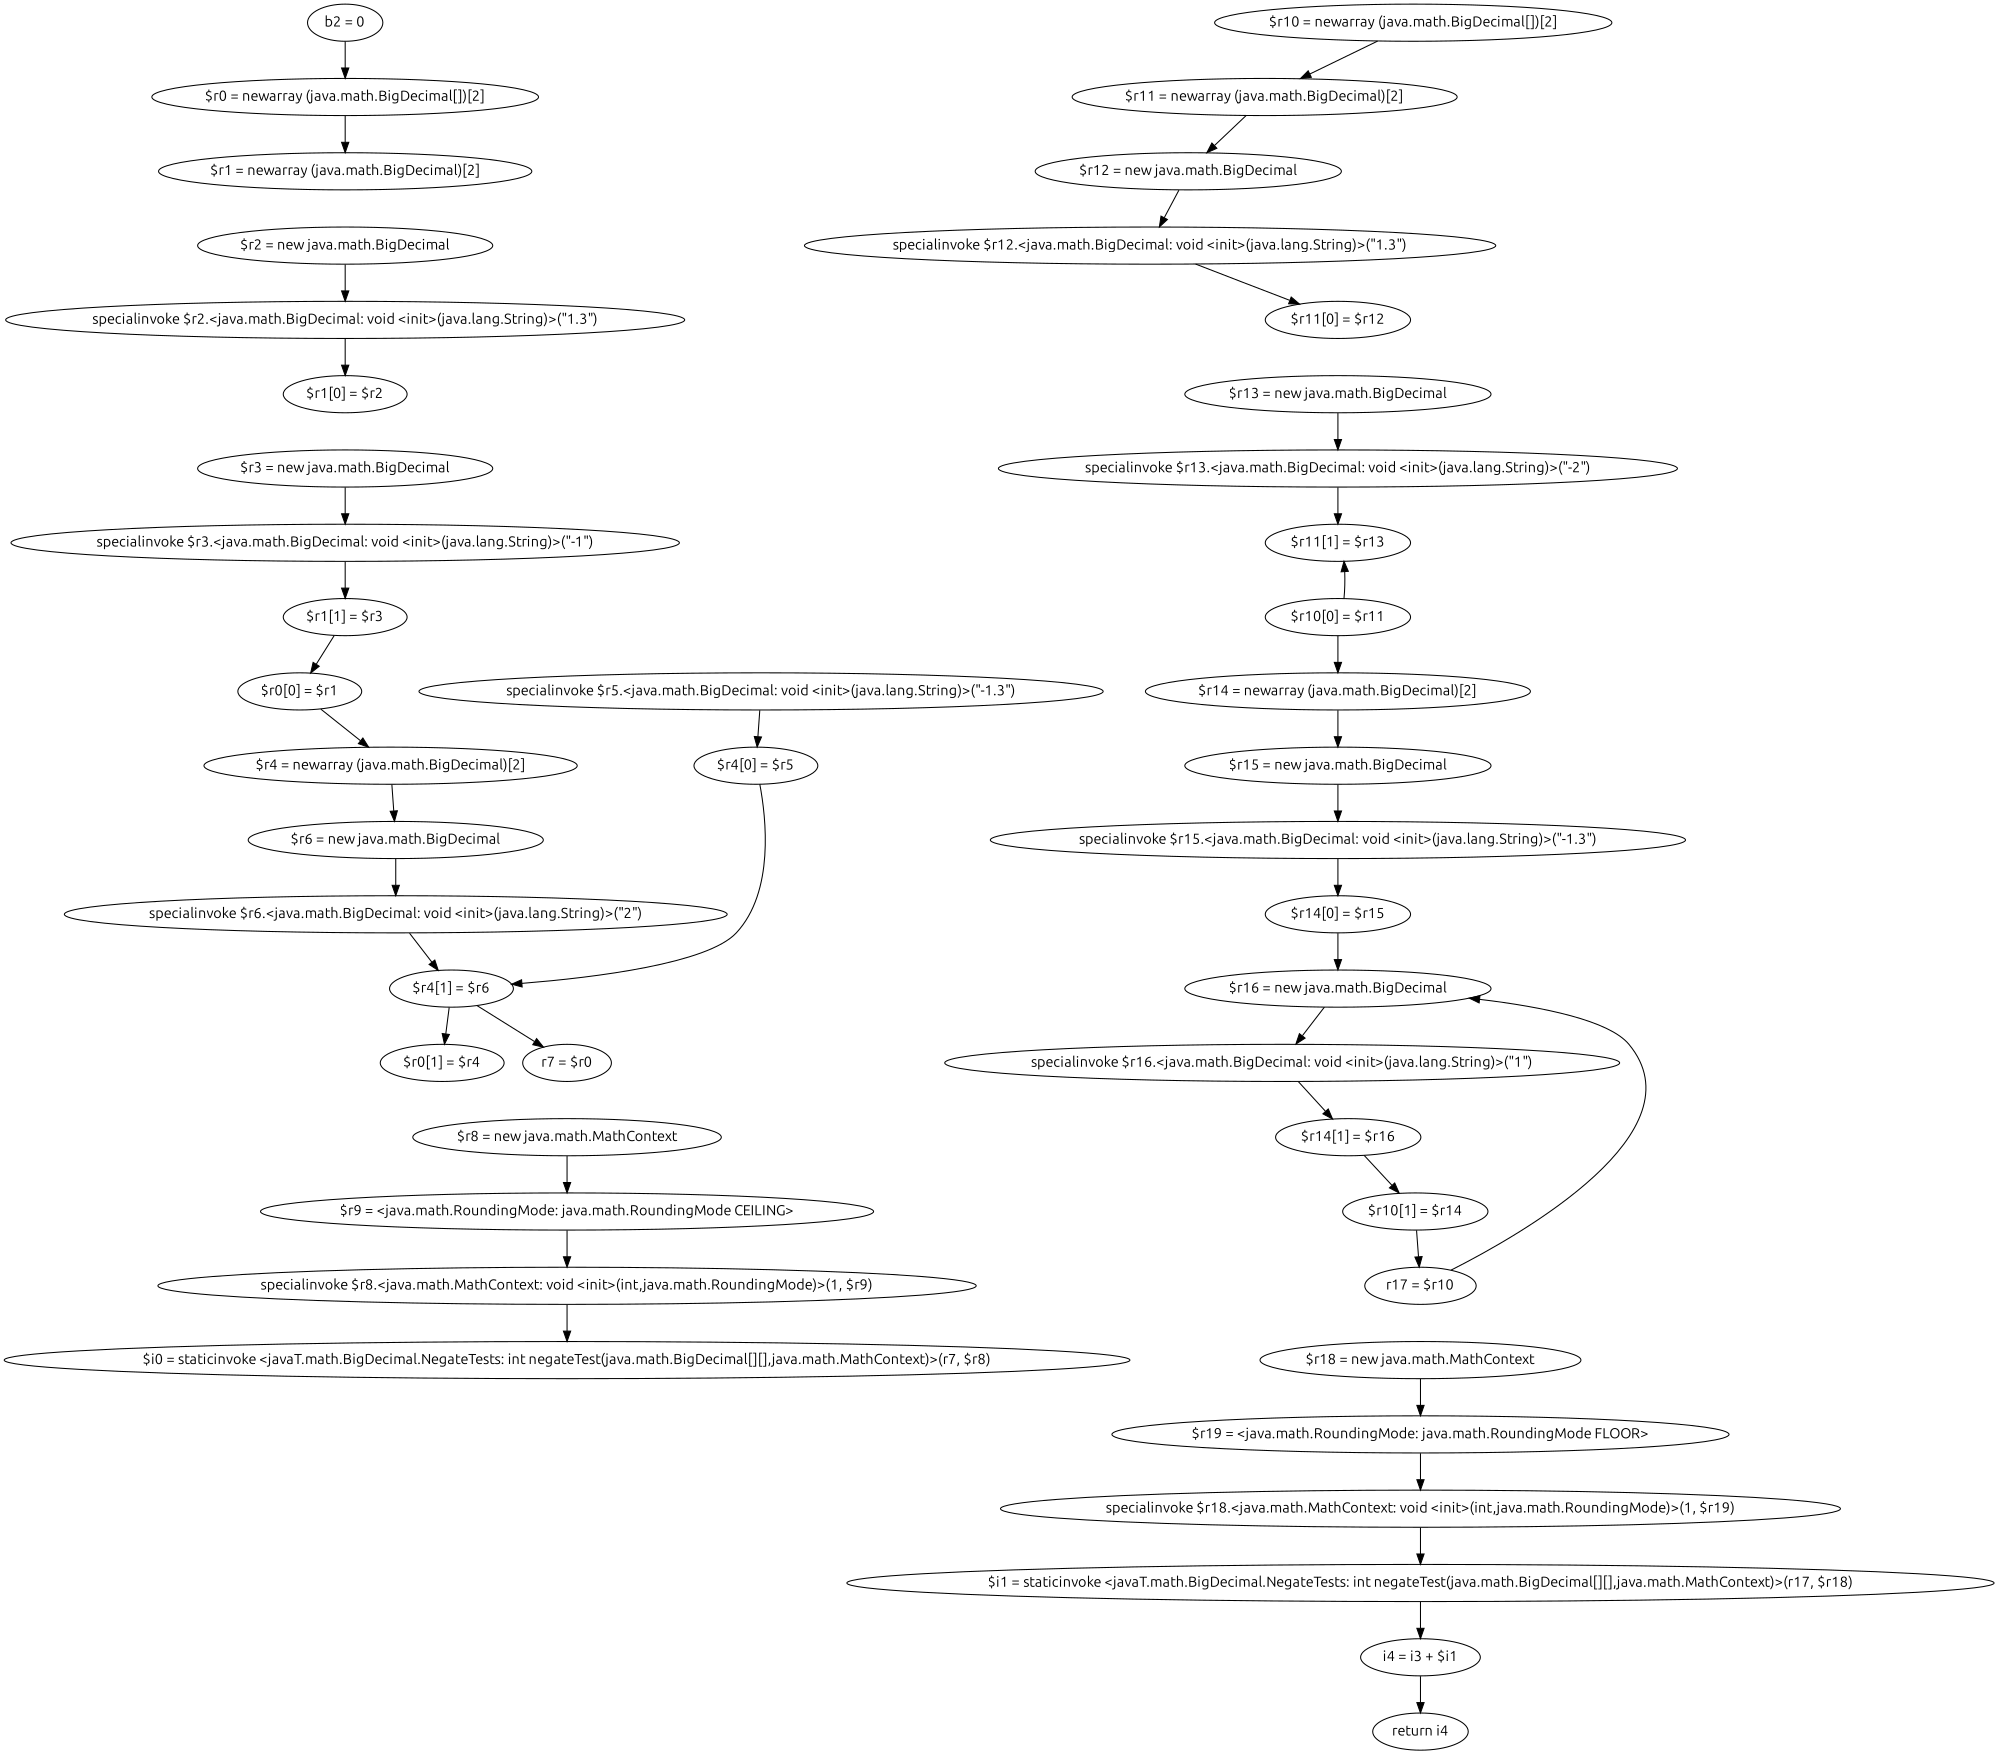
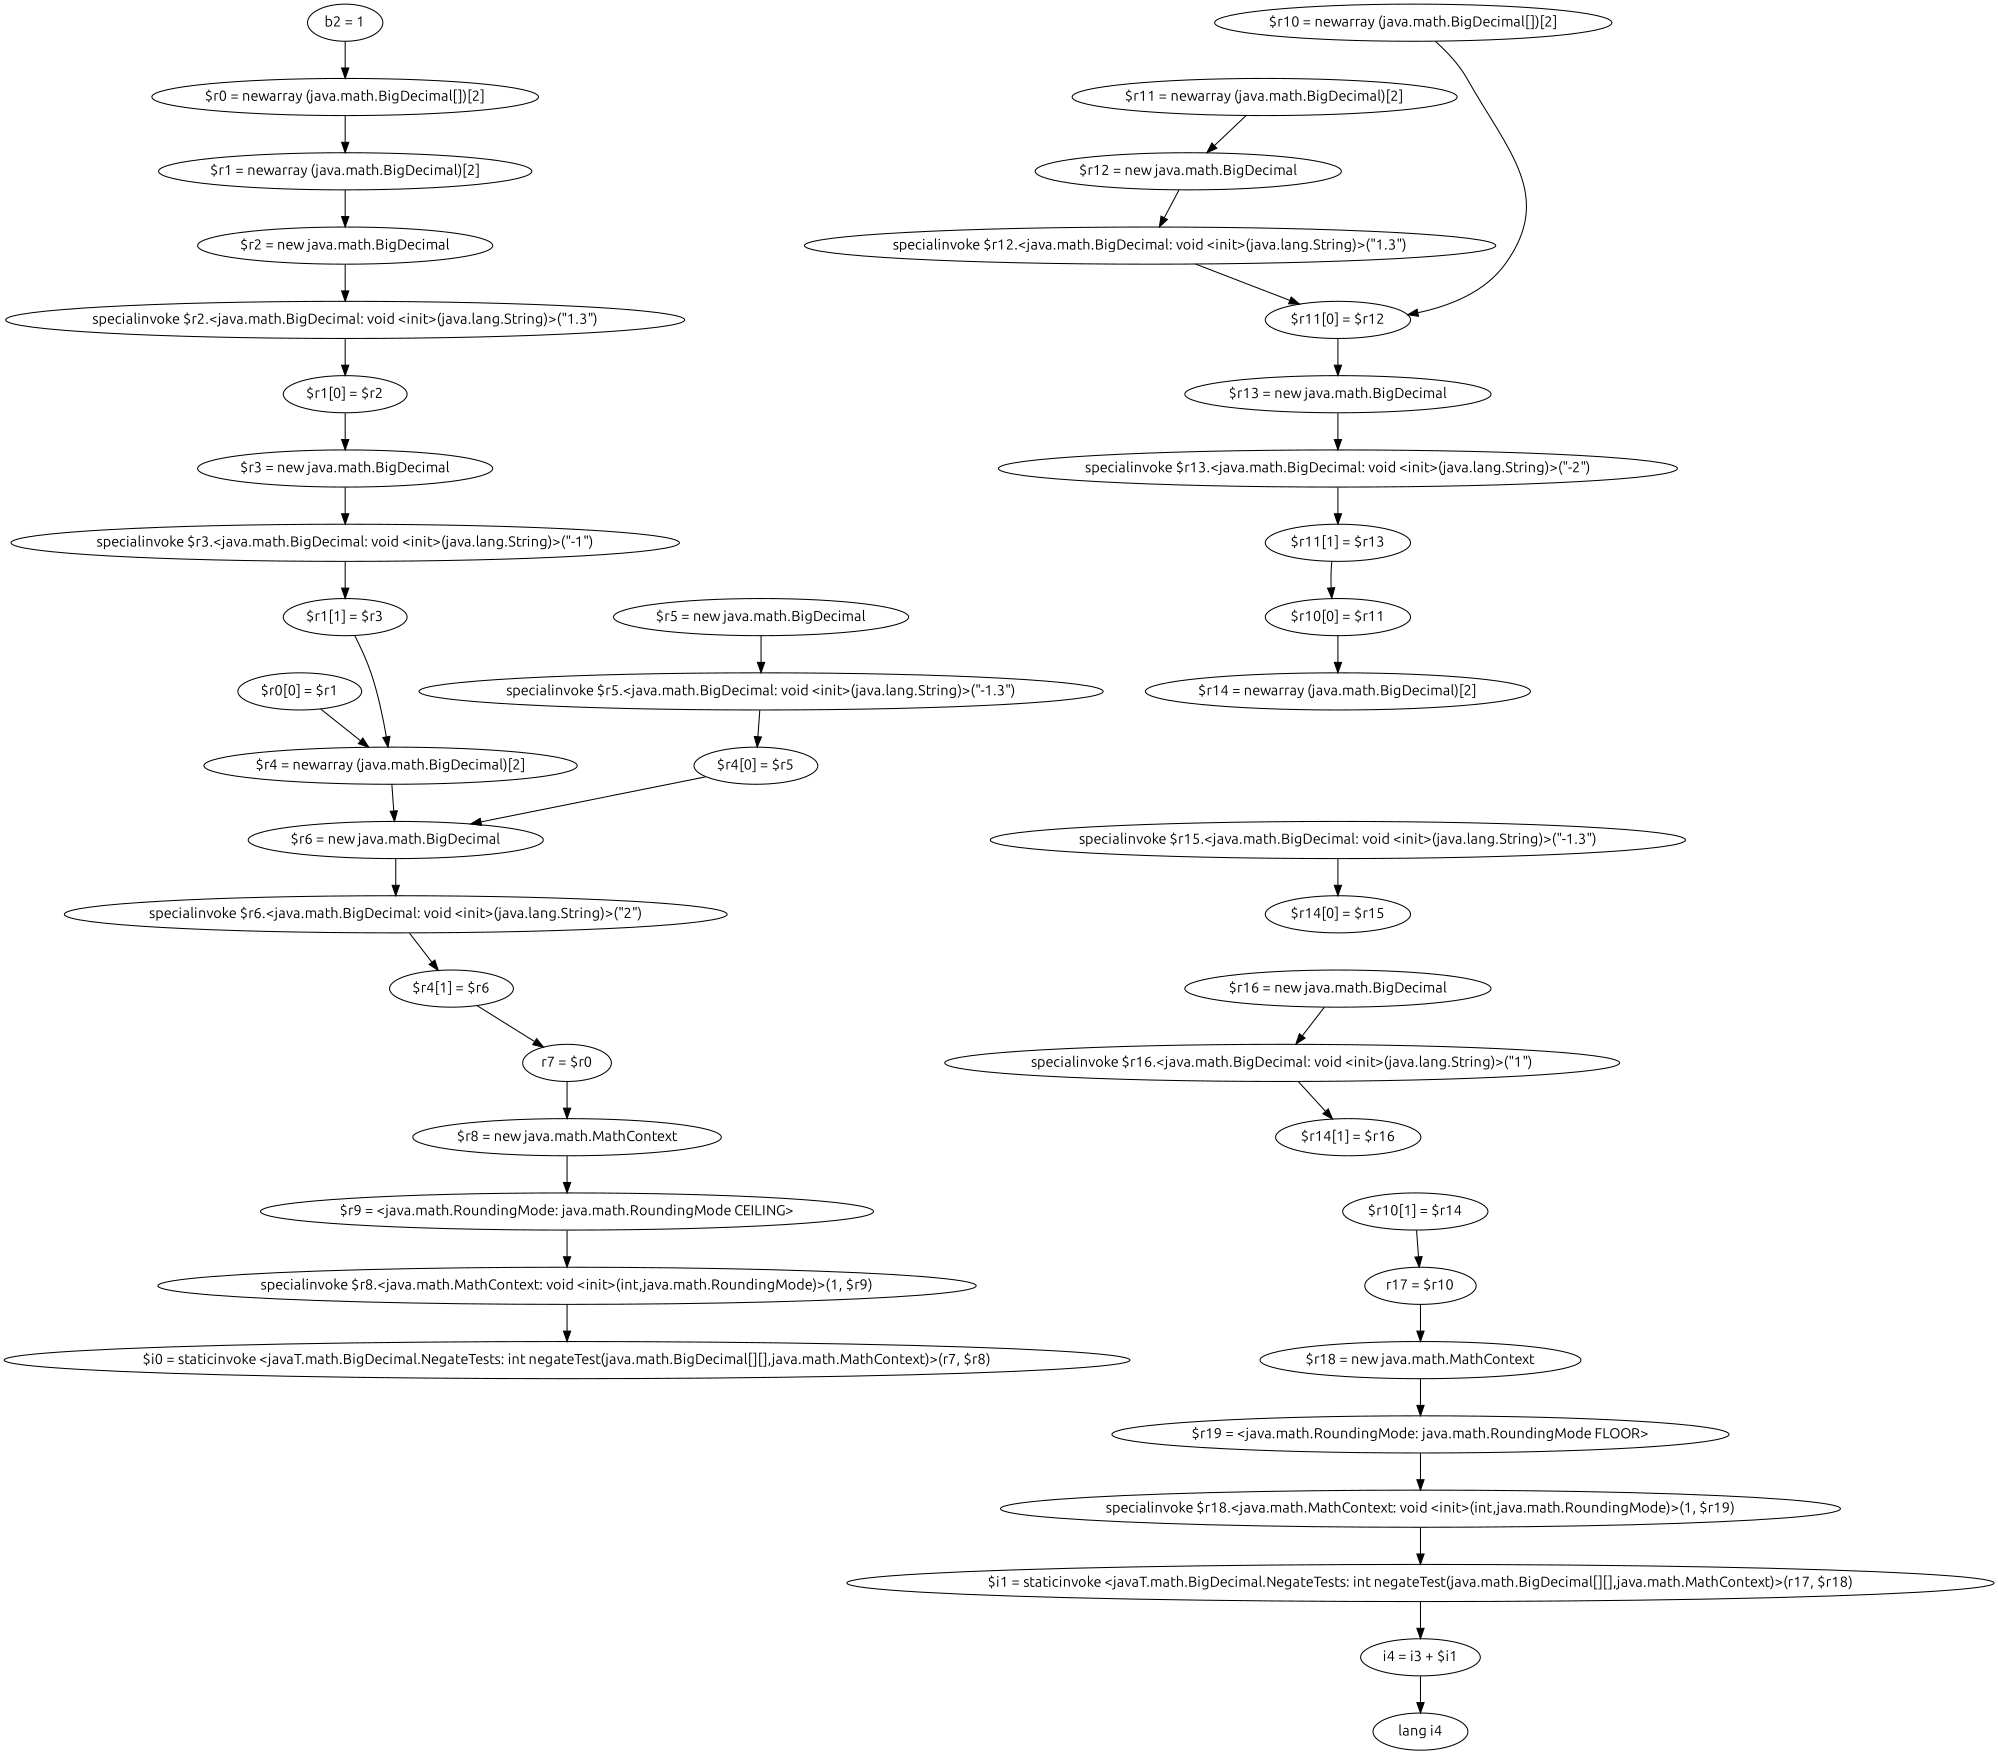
(345, 23) -> (345, 23)
(1344, 58) -> (1525, 193)
none -> (345, 203)
none -> (1338, 352)
none -> (345, 426)
(1345, 585) -> (1331, 575)
none -> (761, 617)
(325, 650) -> (375, 685)
(1338, 766) -> none
(1338, 946) -> none
(708, 950) -> (593, 799)
(442, 1063) -> none
none -> (567, 1095)
(1636, 1122) -> (1420, 1318)
(1378, 1170) -> none
(1420, 1732) -> (1420, 1732)
